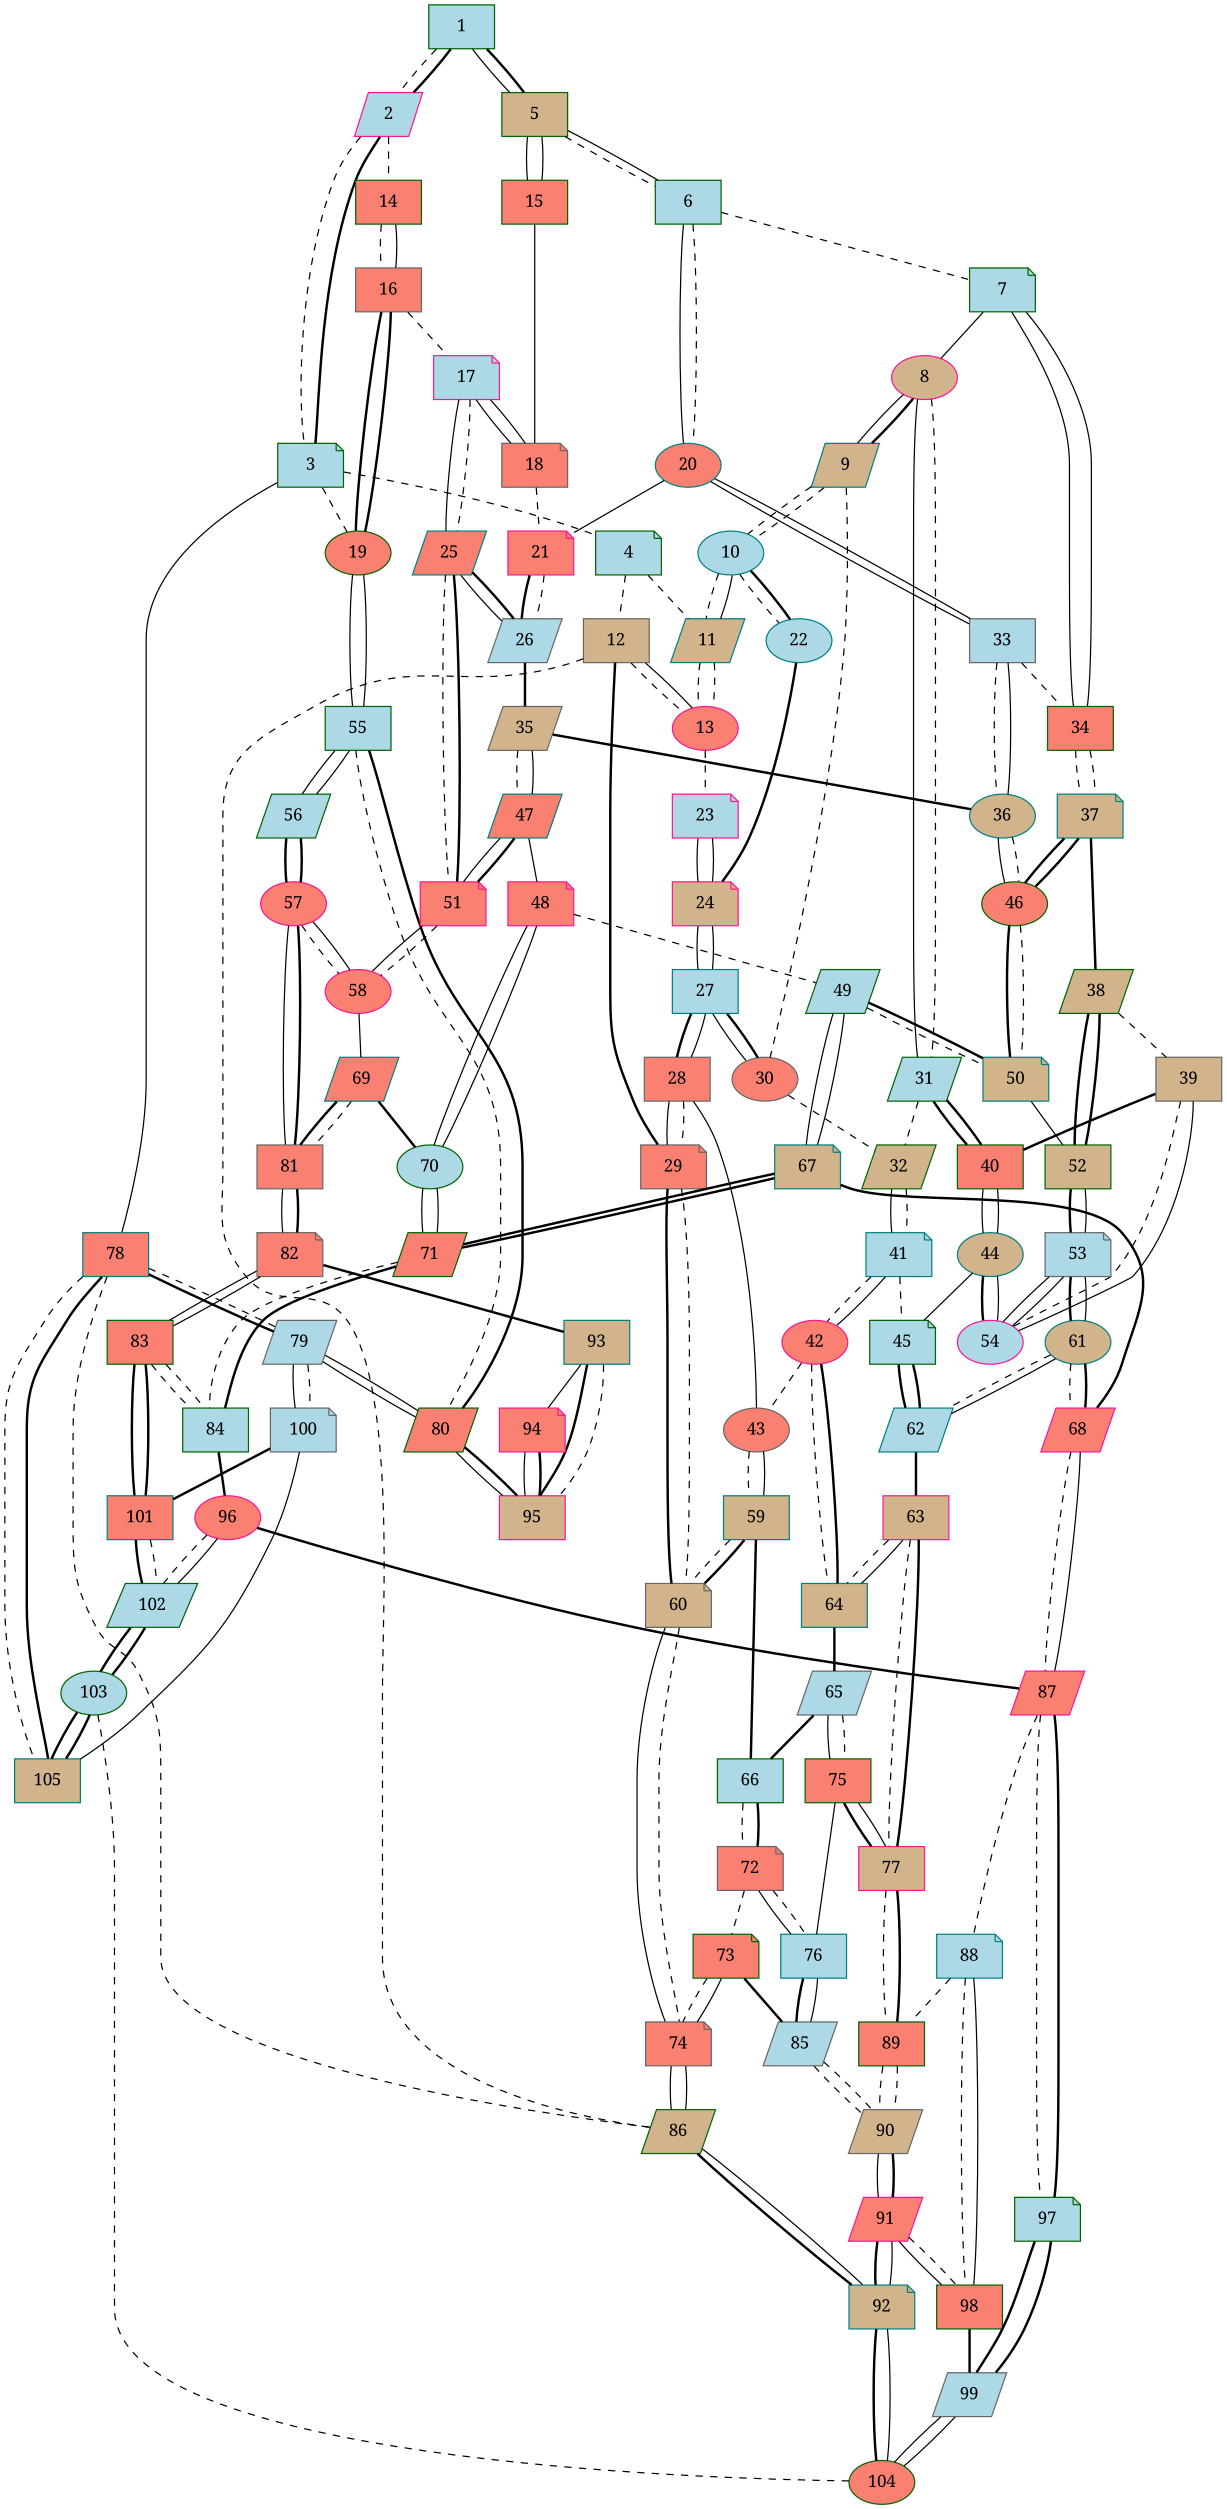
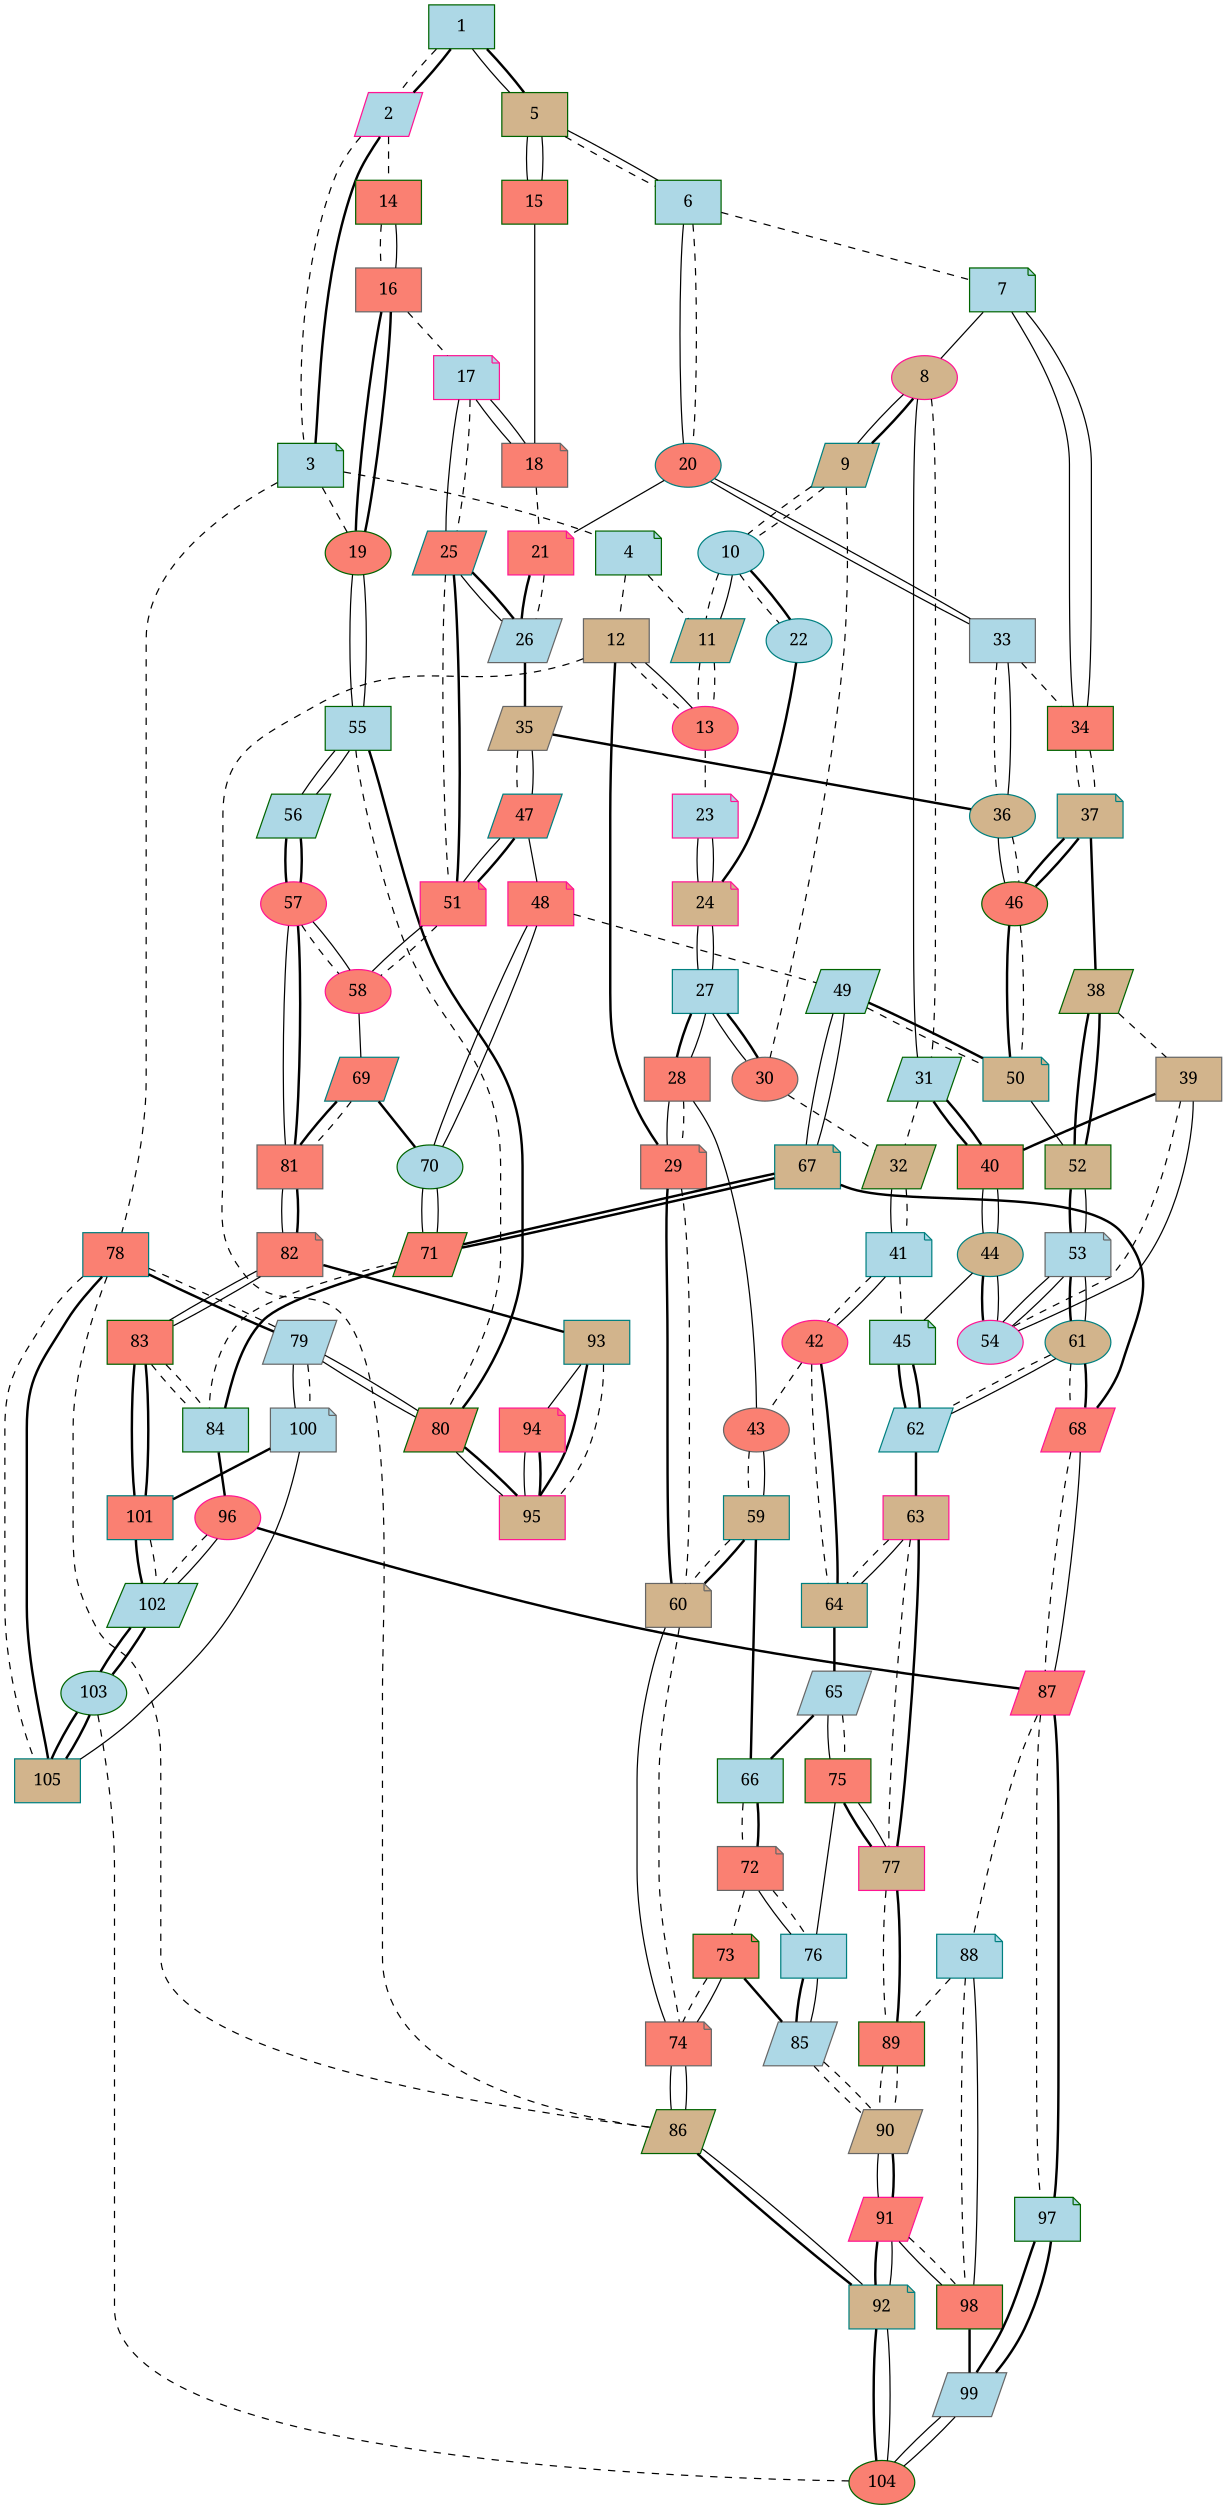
(146, 830) -> (146, 830)
